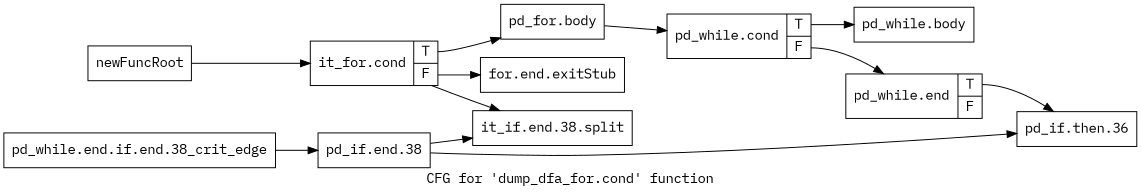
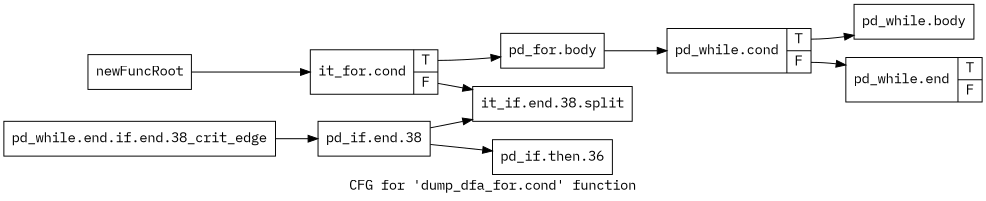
(552, 75) -> none
(1015, 91) -> none
